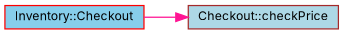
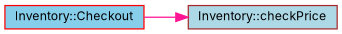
(263, 17) -> (263, 17)
